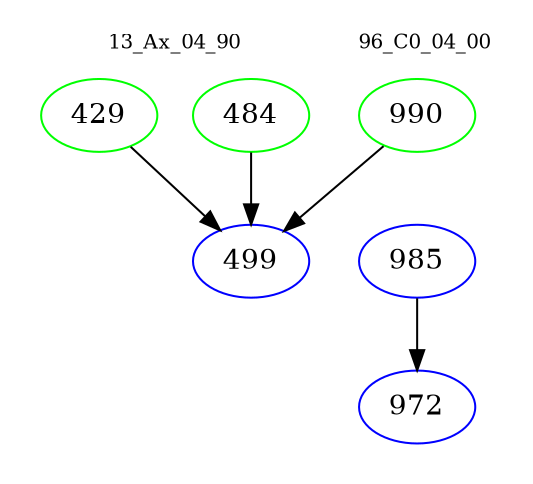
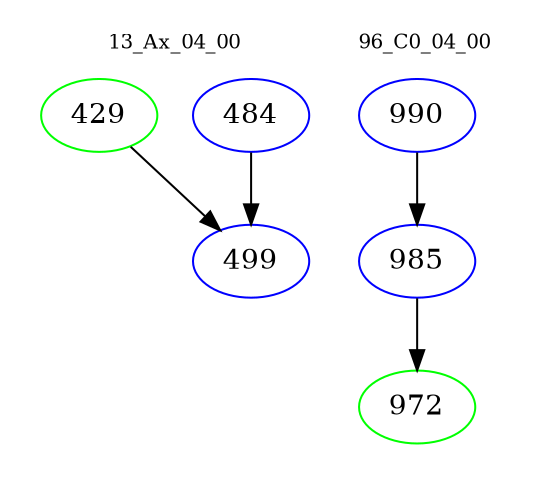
(175, 44) -> (175, 44)
(251, 115) -> (251, 115)
(417, 115) -> (417, 115)
(356, 169) -> (417, 178)
(417, 407) -> (417, 407)
